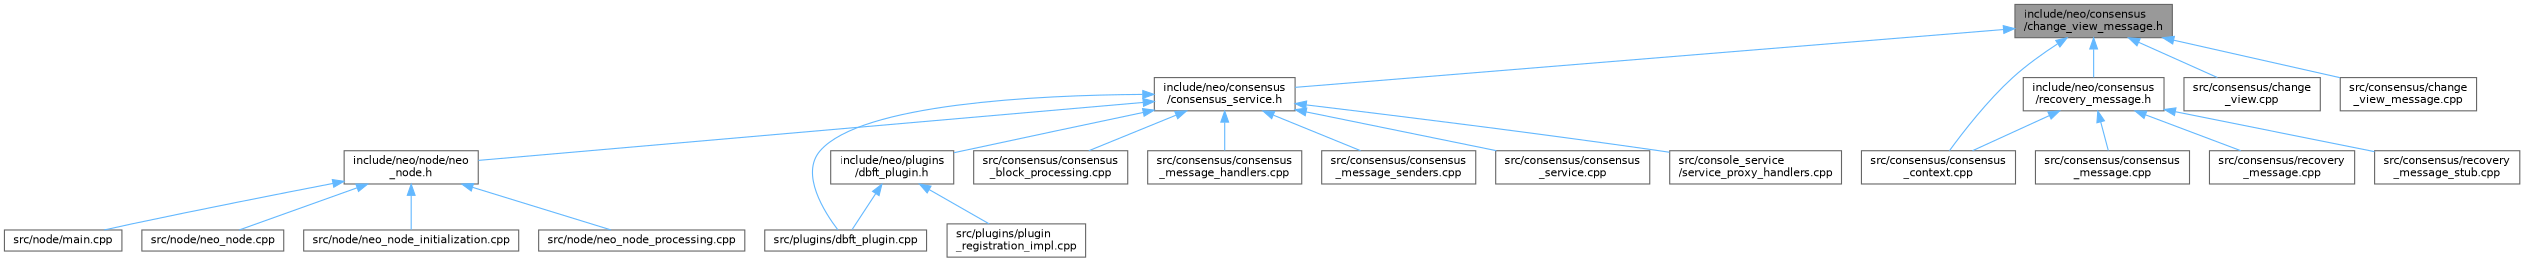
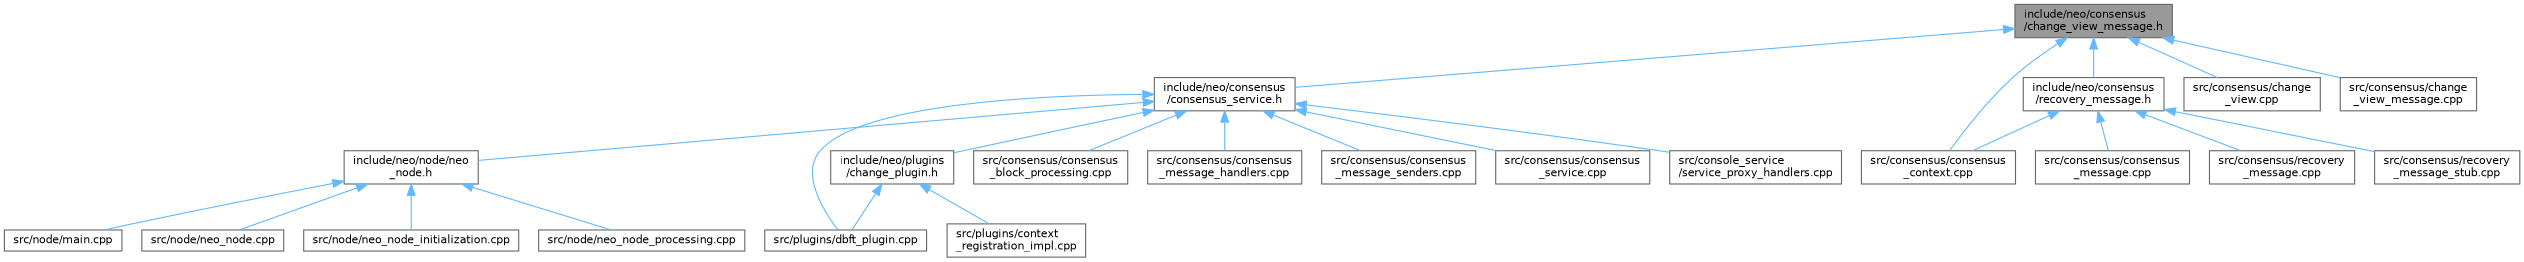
(892, 167) -> (892, 167)
(1016, 241) -> (1016, 241)
